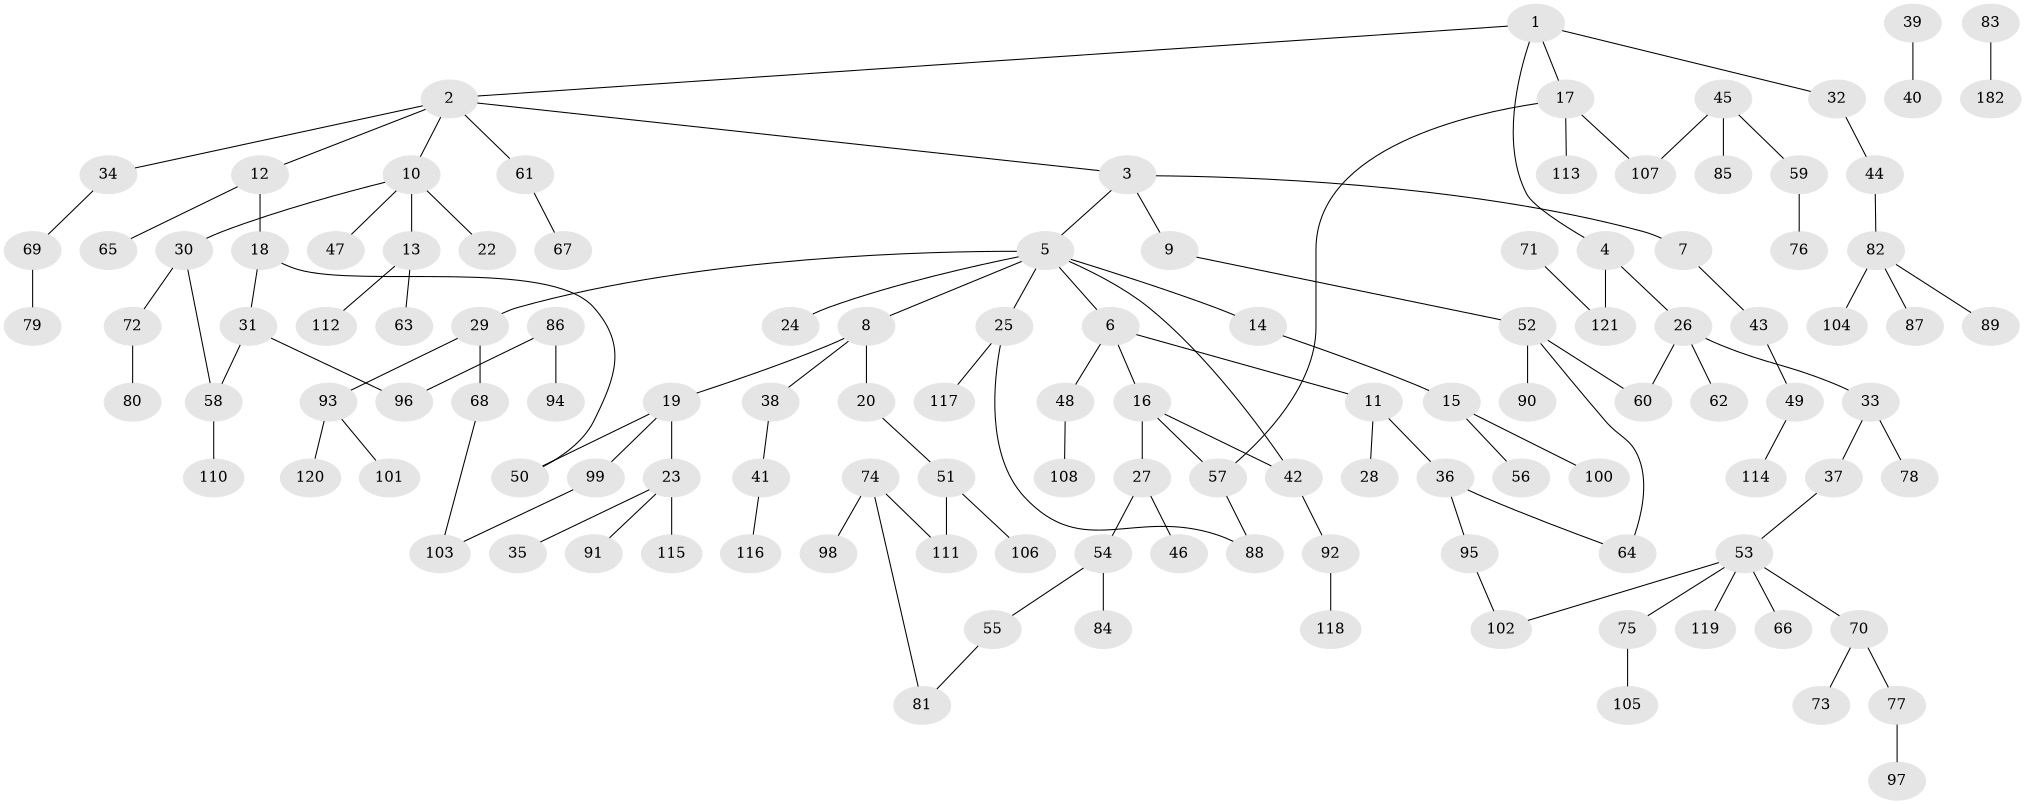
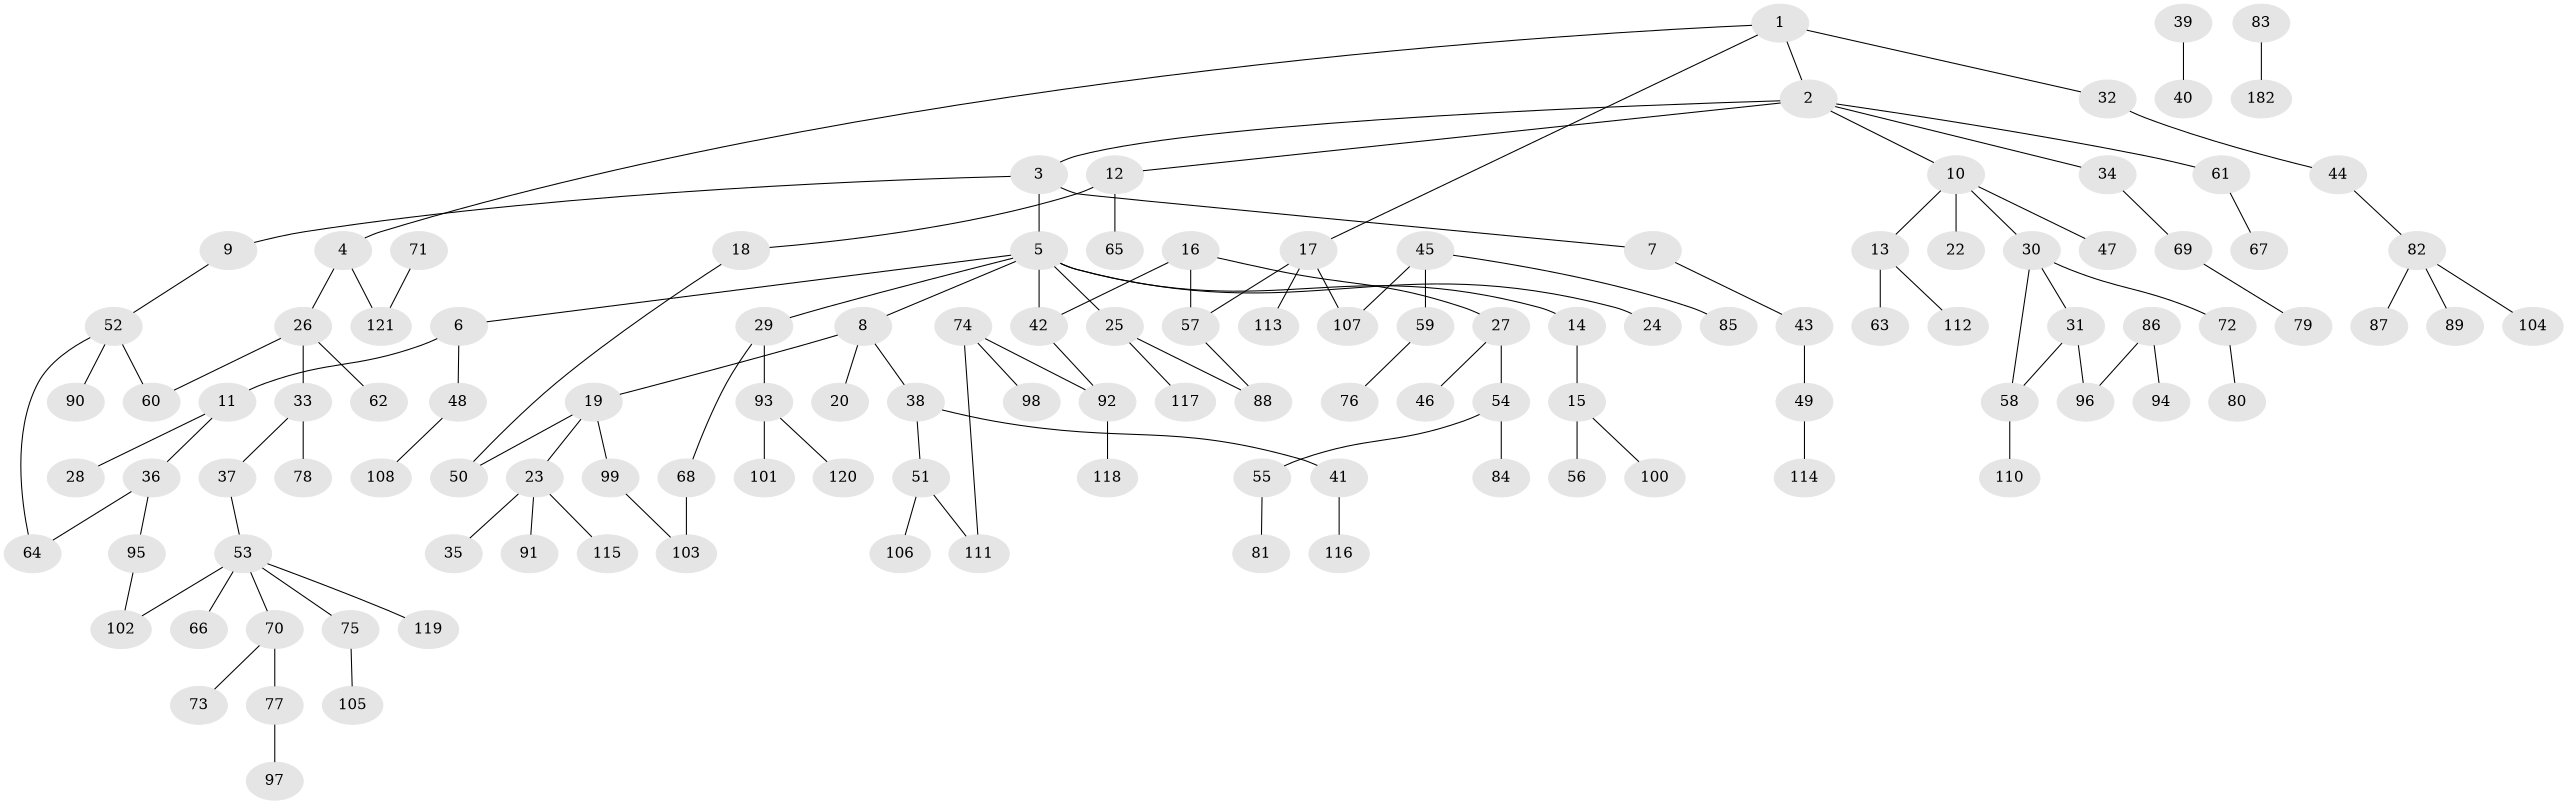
(254, 288) -> (2054, 288)
(1127, 364) -> none
(906, 440) -> (919, 440)
(896, 592) -> (1035, 364)
